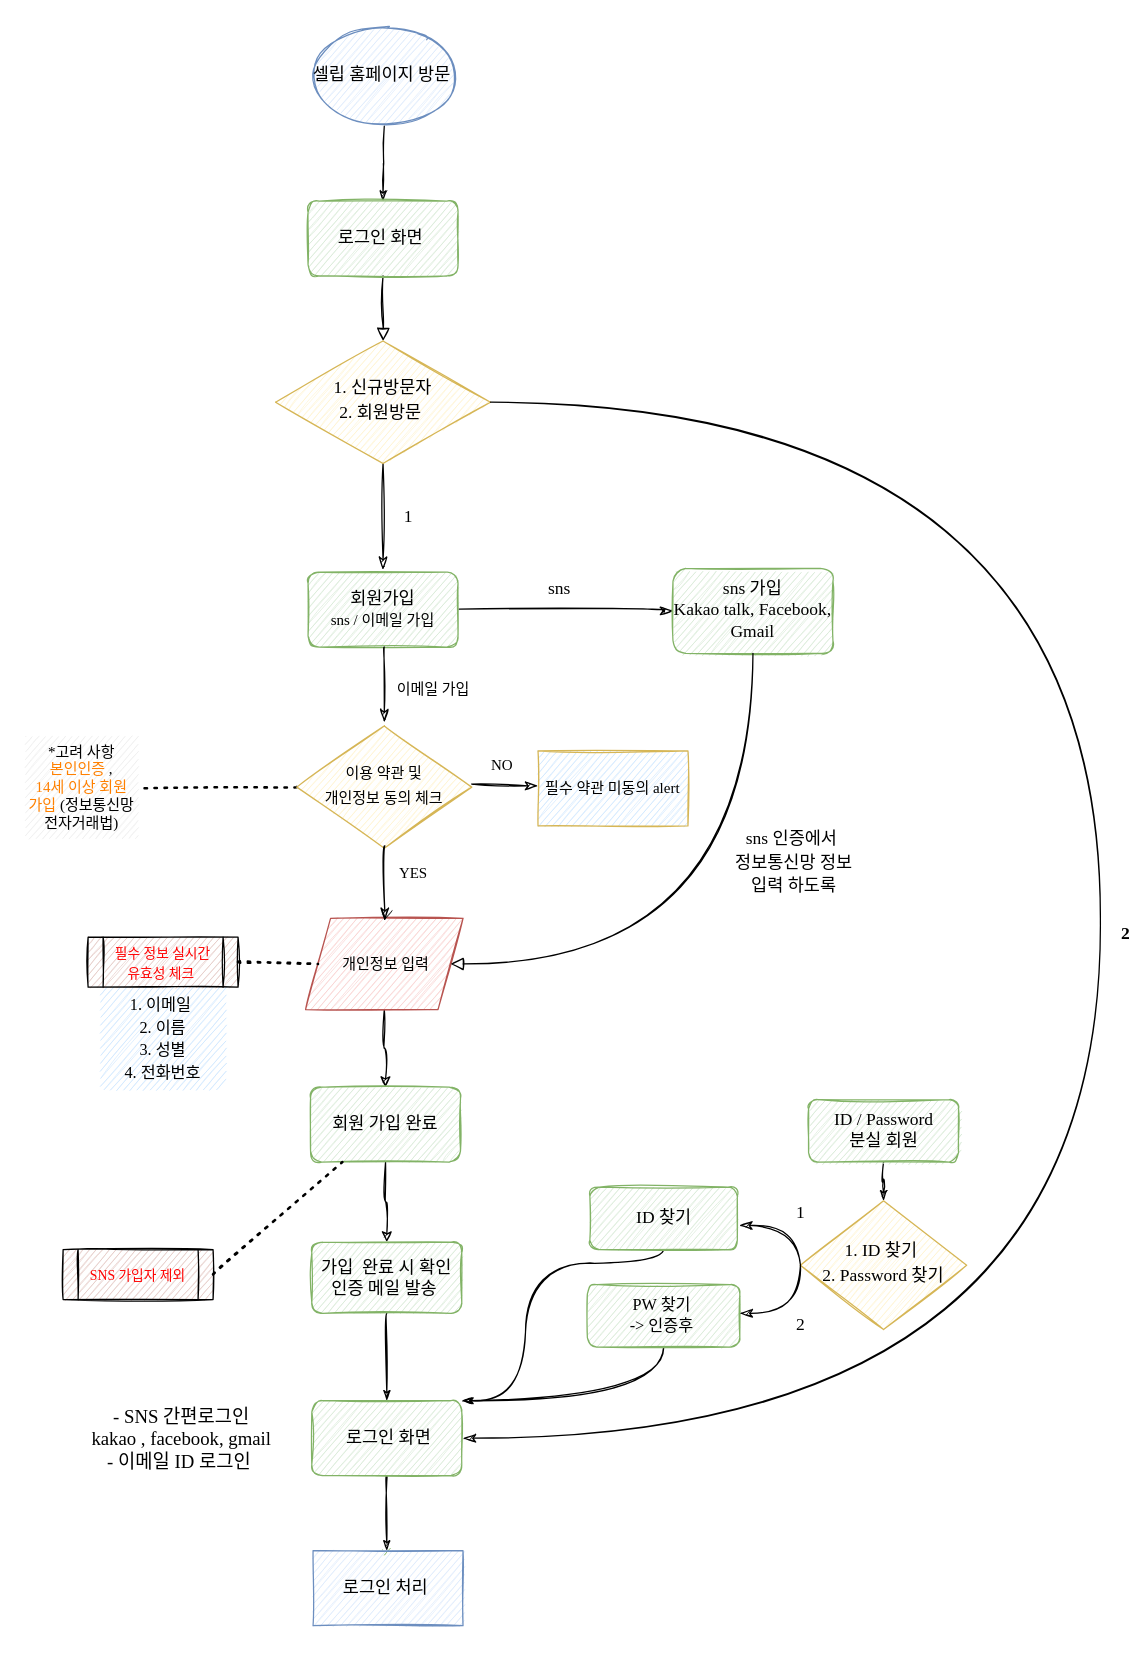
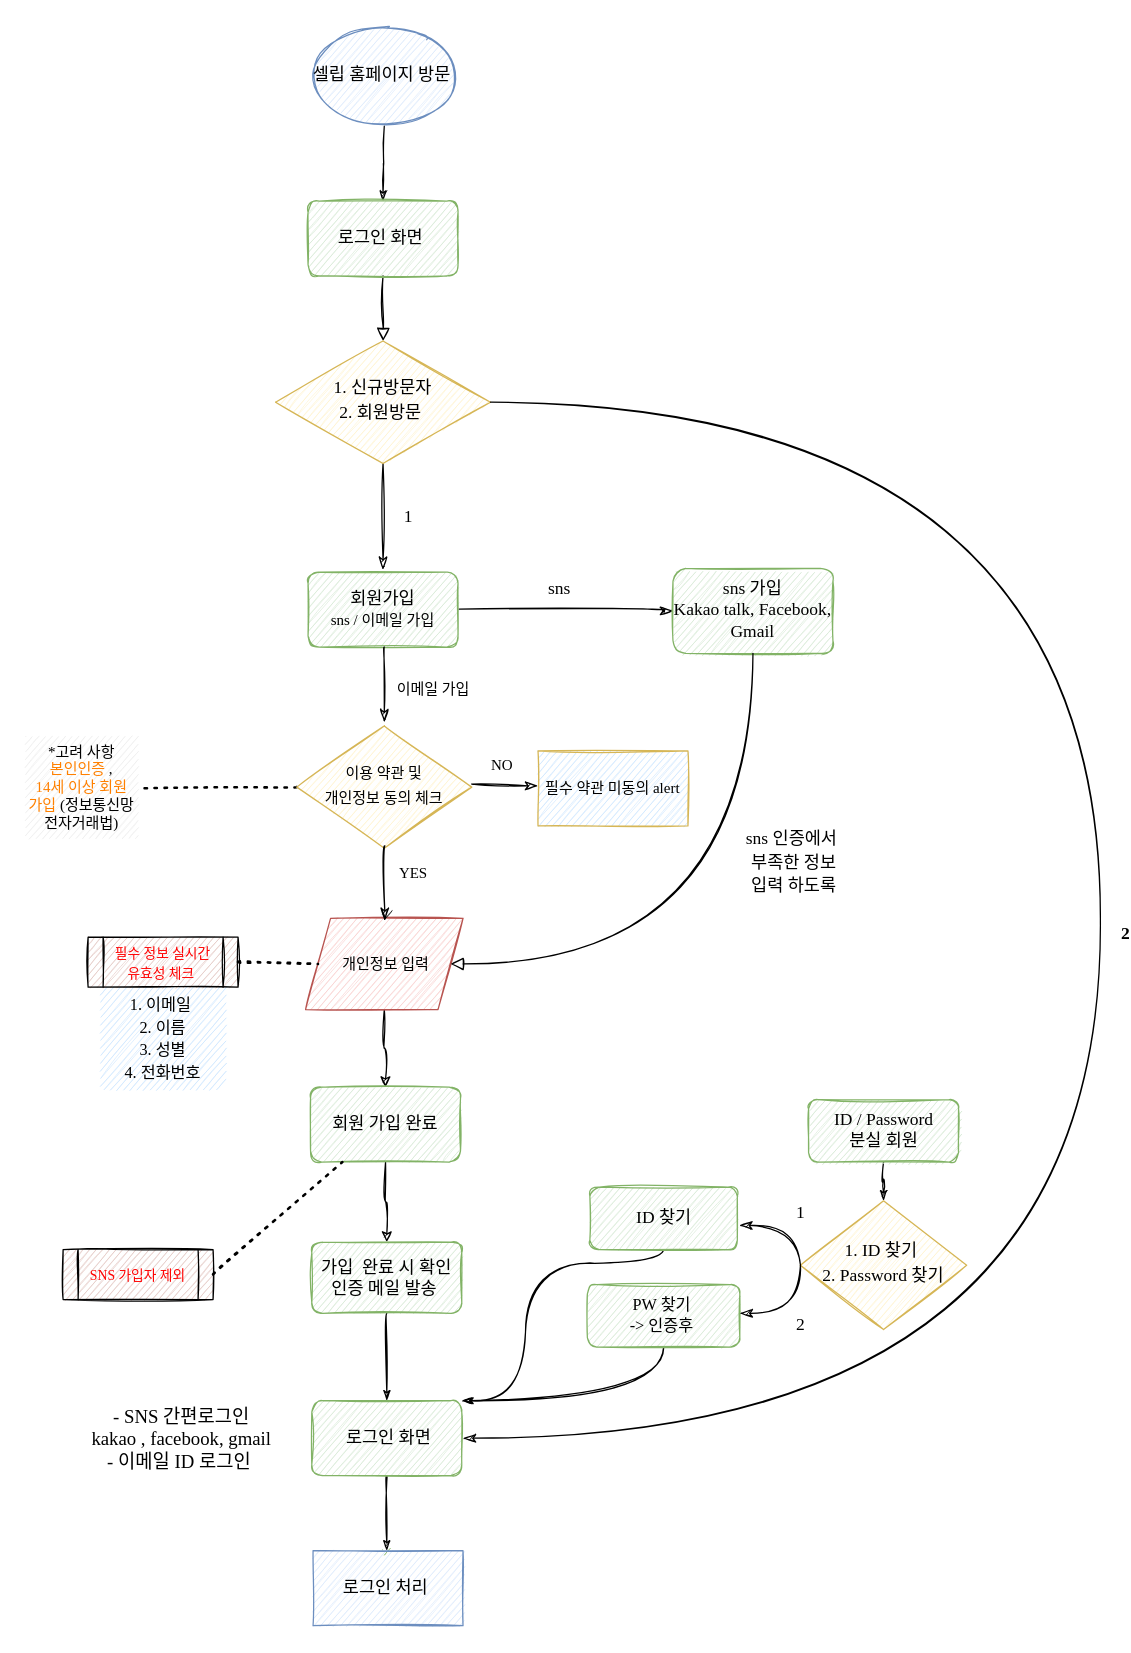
(794, 873) -> (794, 873)
